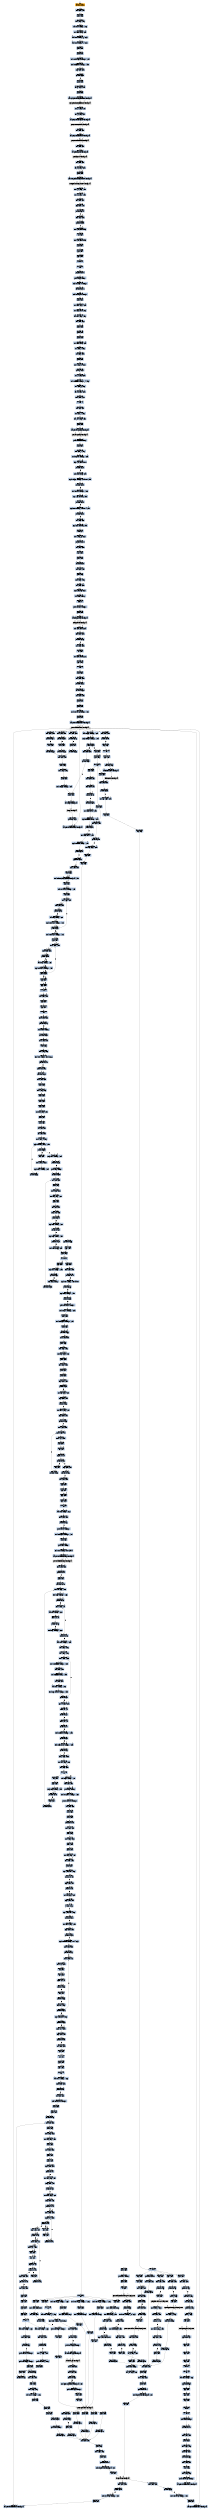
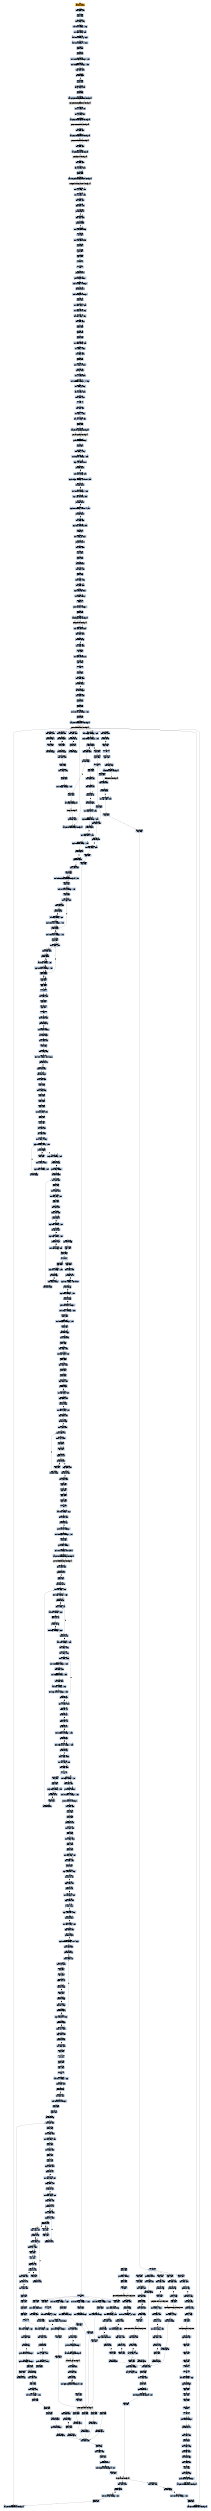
(74, 2389) -> none
